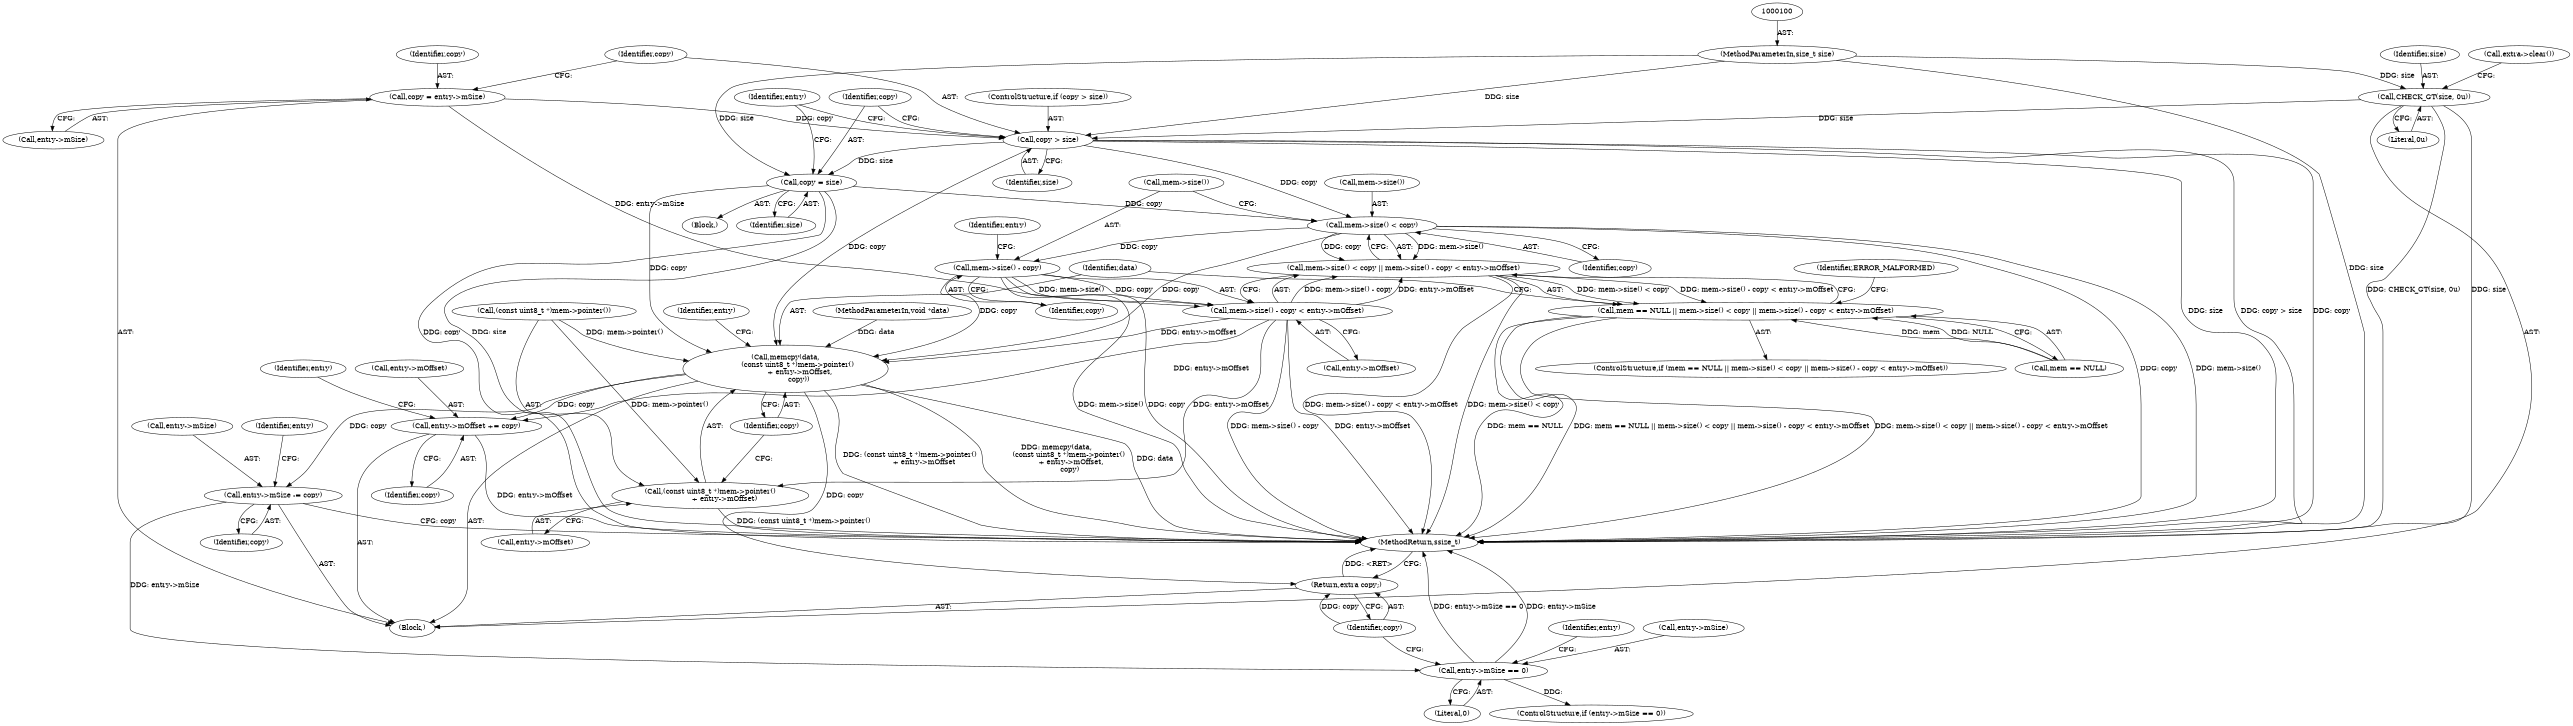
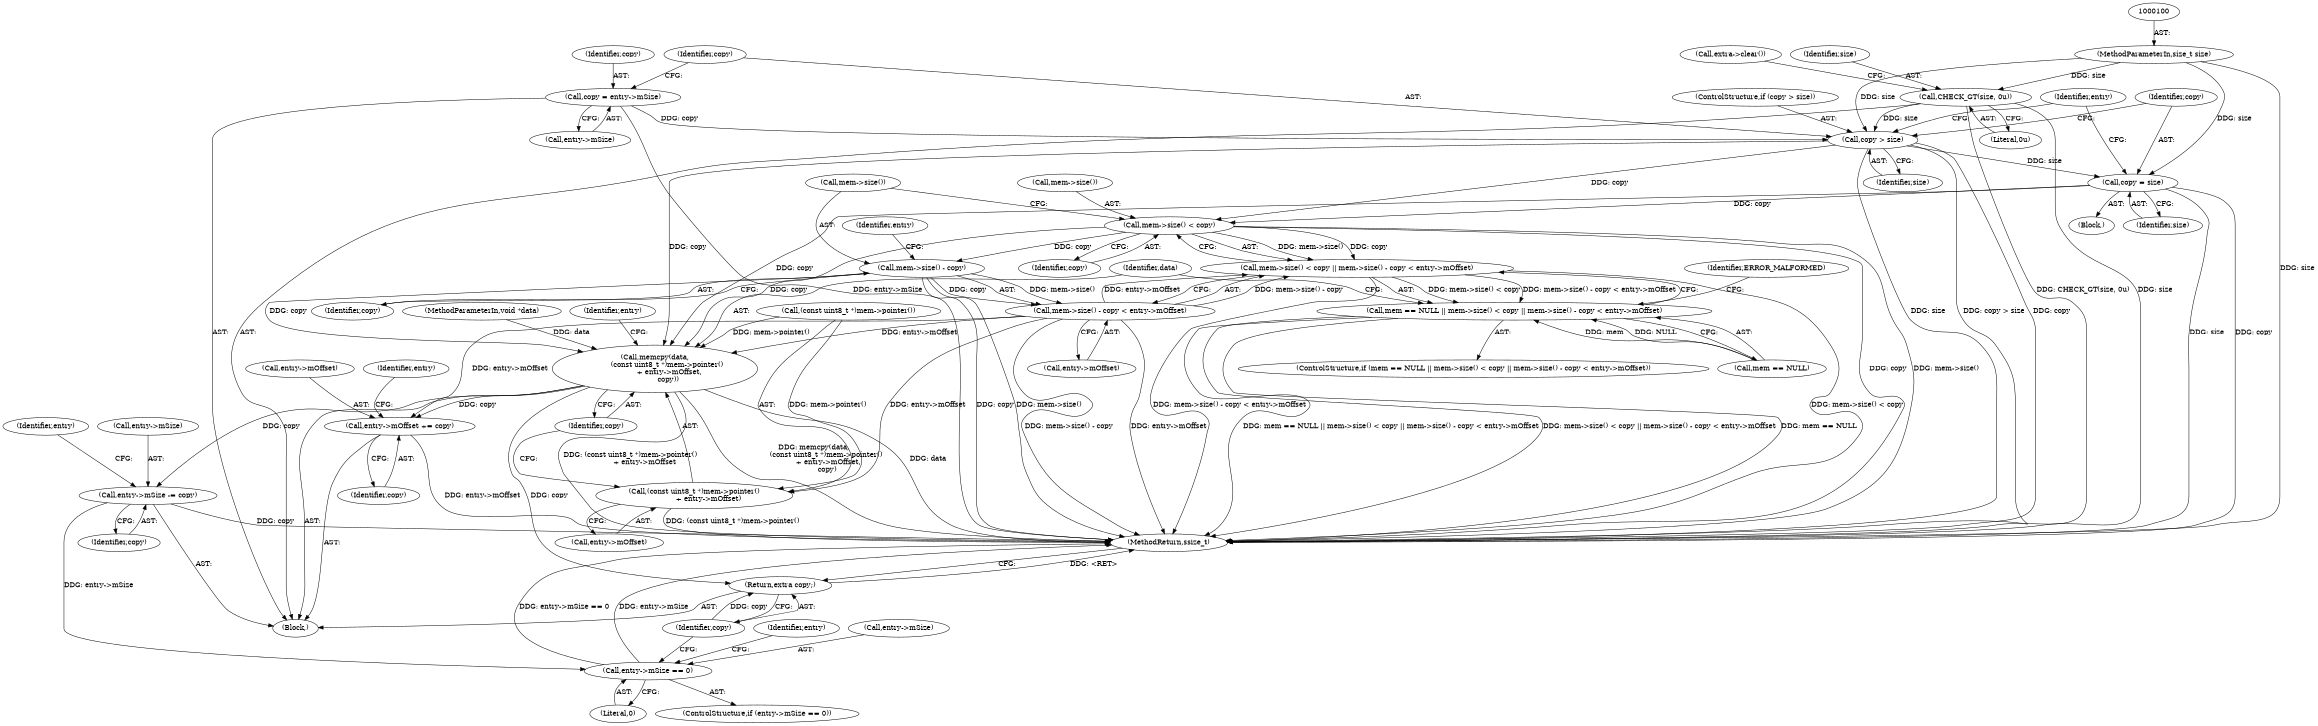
(804, 264) -> (918, 294)
(438, 521) -> (275, 521)
(1554, 692) -> (719, 692)
